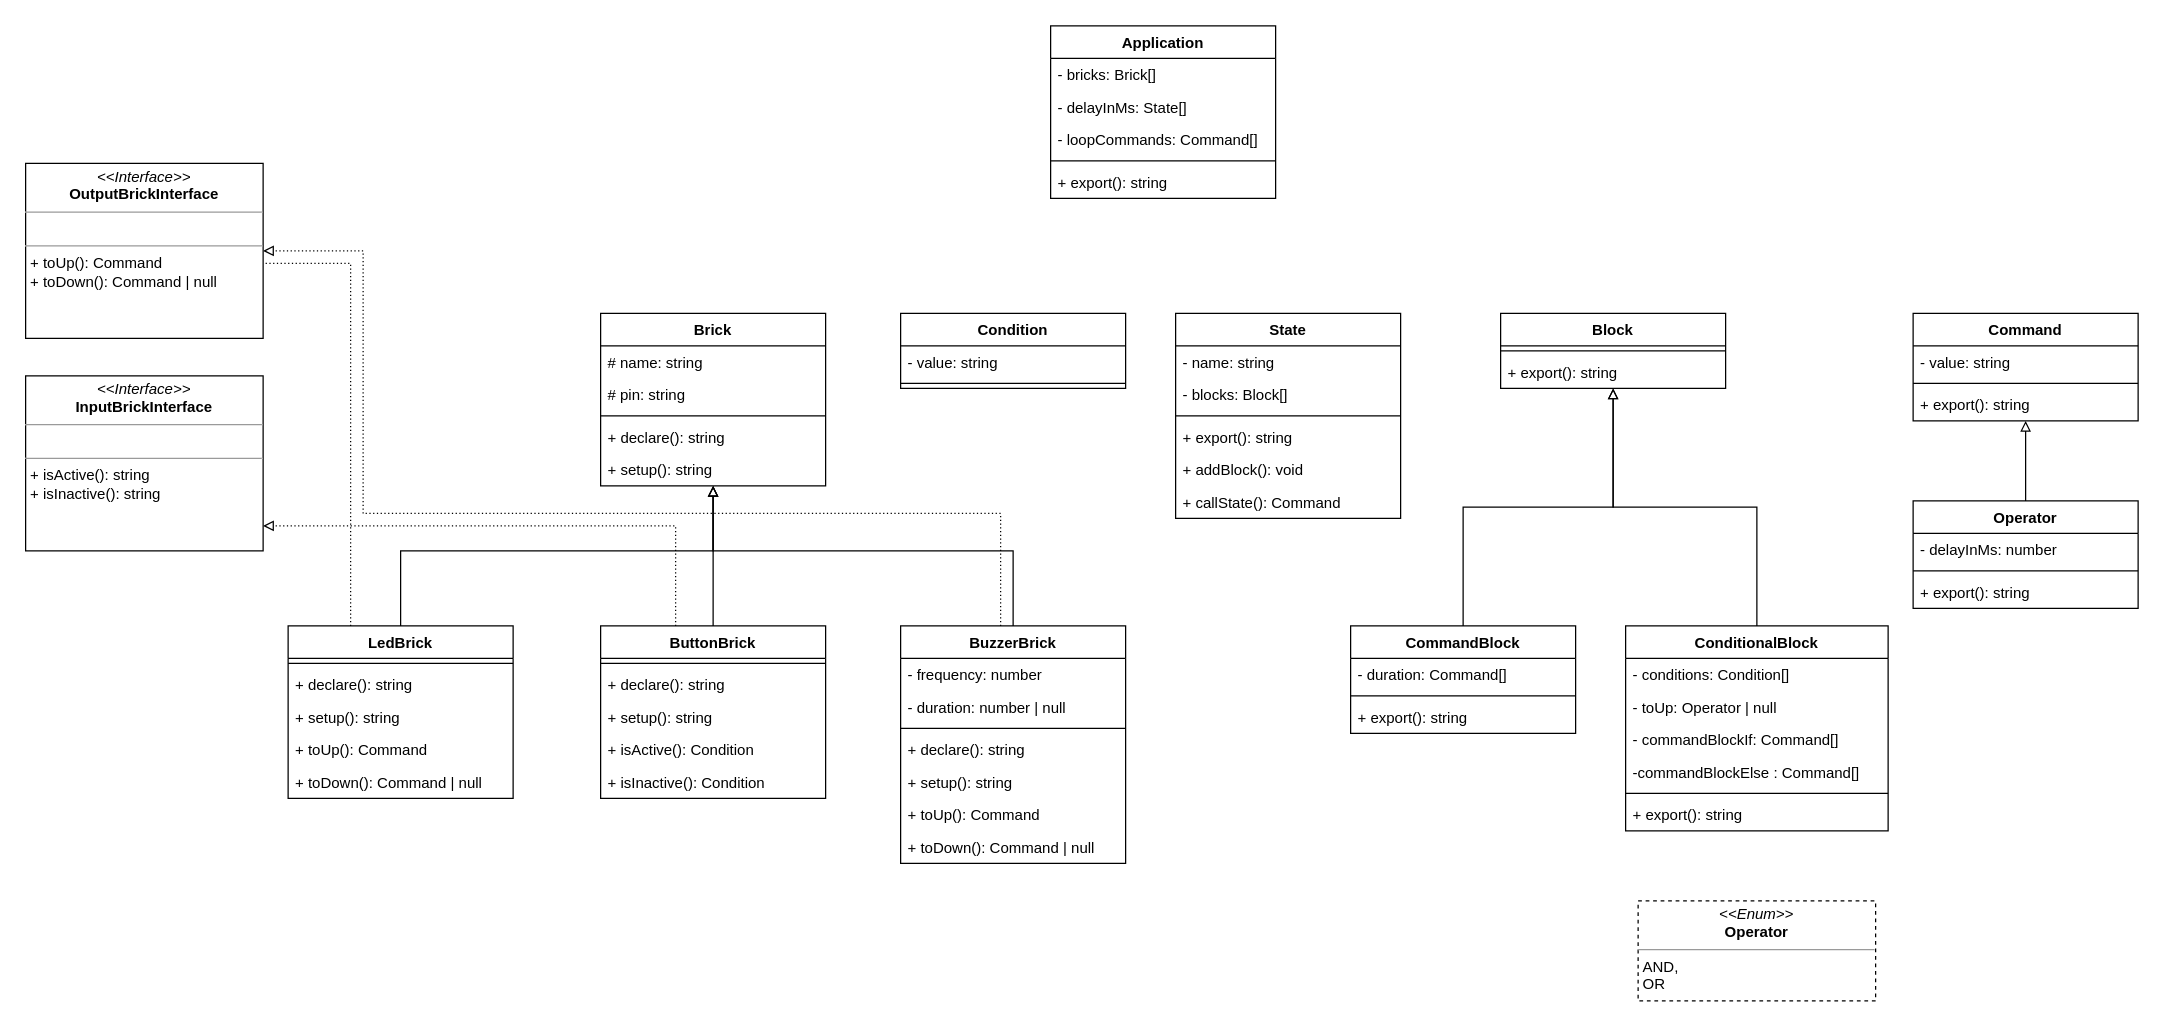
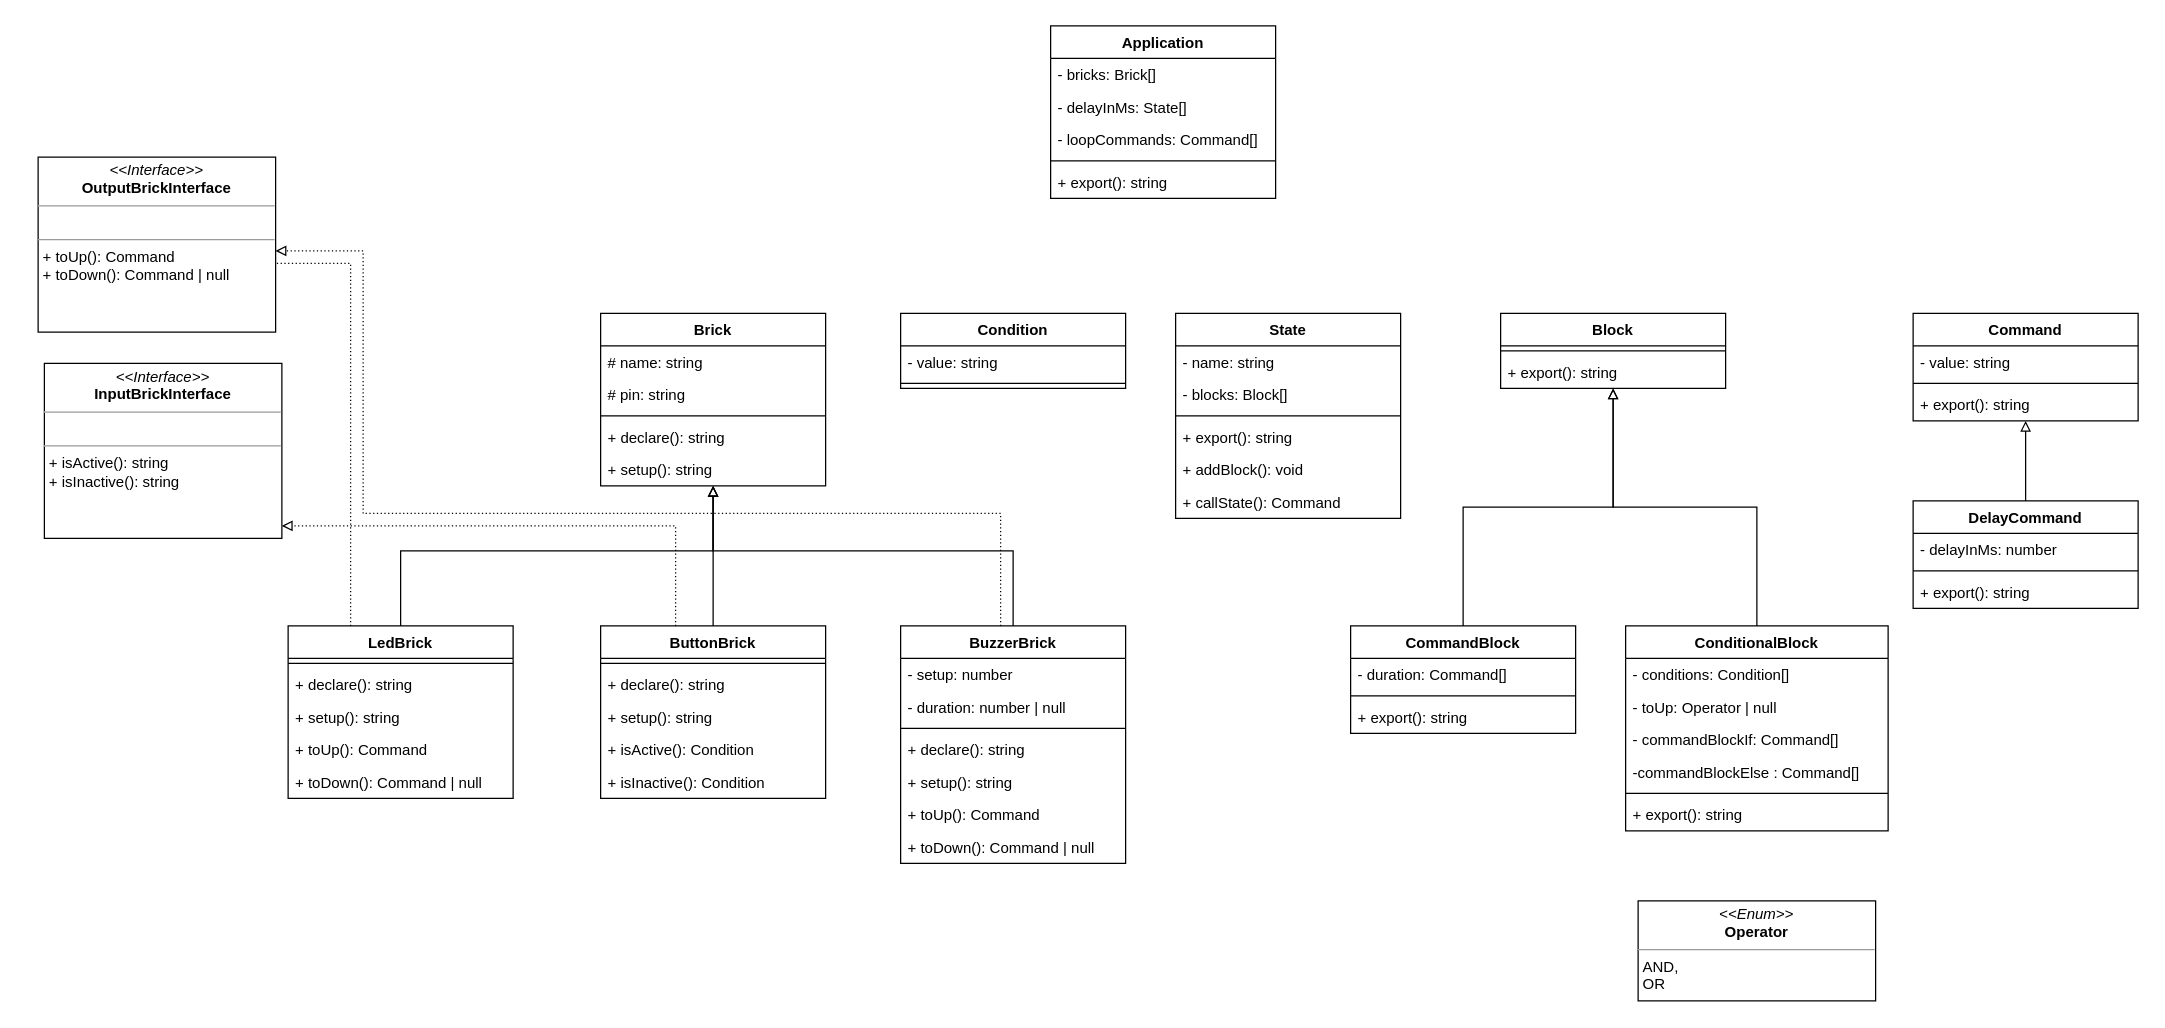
(144, 251) -> (157, 244)
(144, 463) -> (163, 451)
(2025, 518) -> (2025, 518)
(981, 675) -> (965, 675)
(1757, 951) -> (1757, 951)
